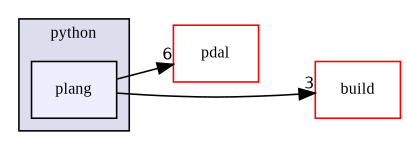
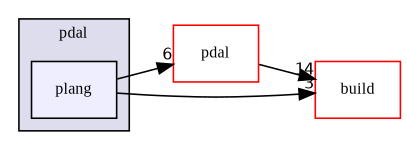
(74, 34) -> (74, 34)
none -> (279, 70)
